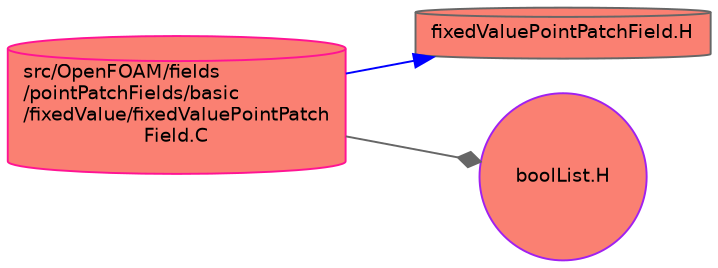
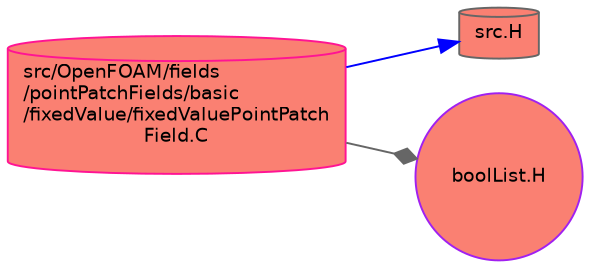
(563, 33) -> (499, 33)
